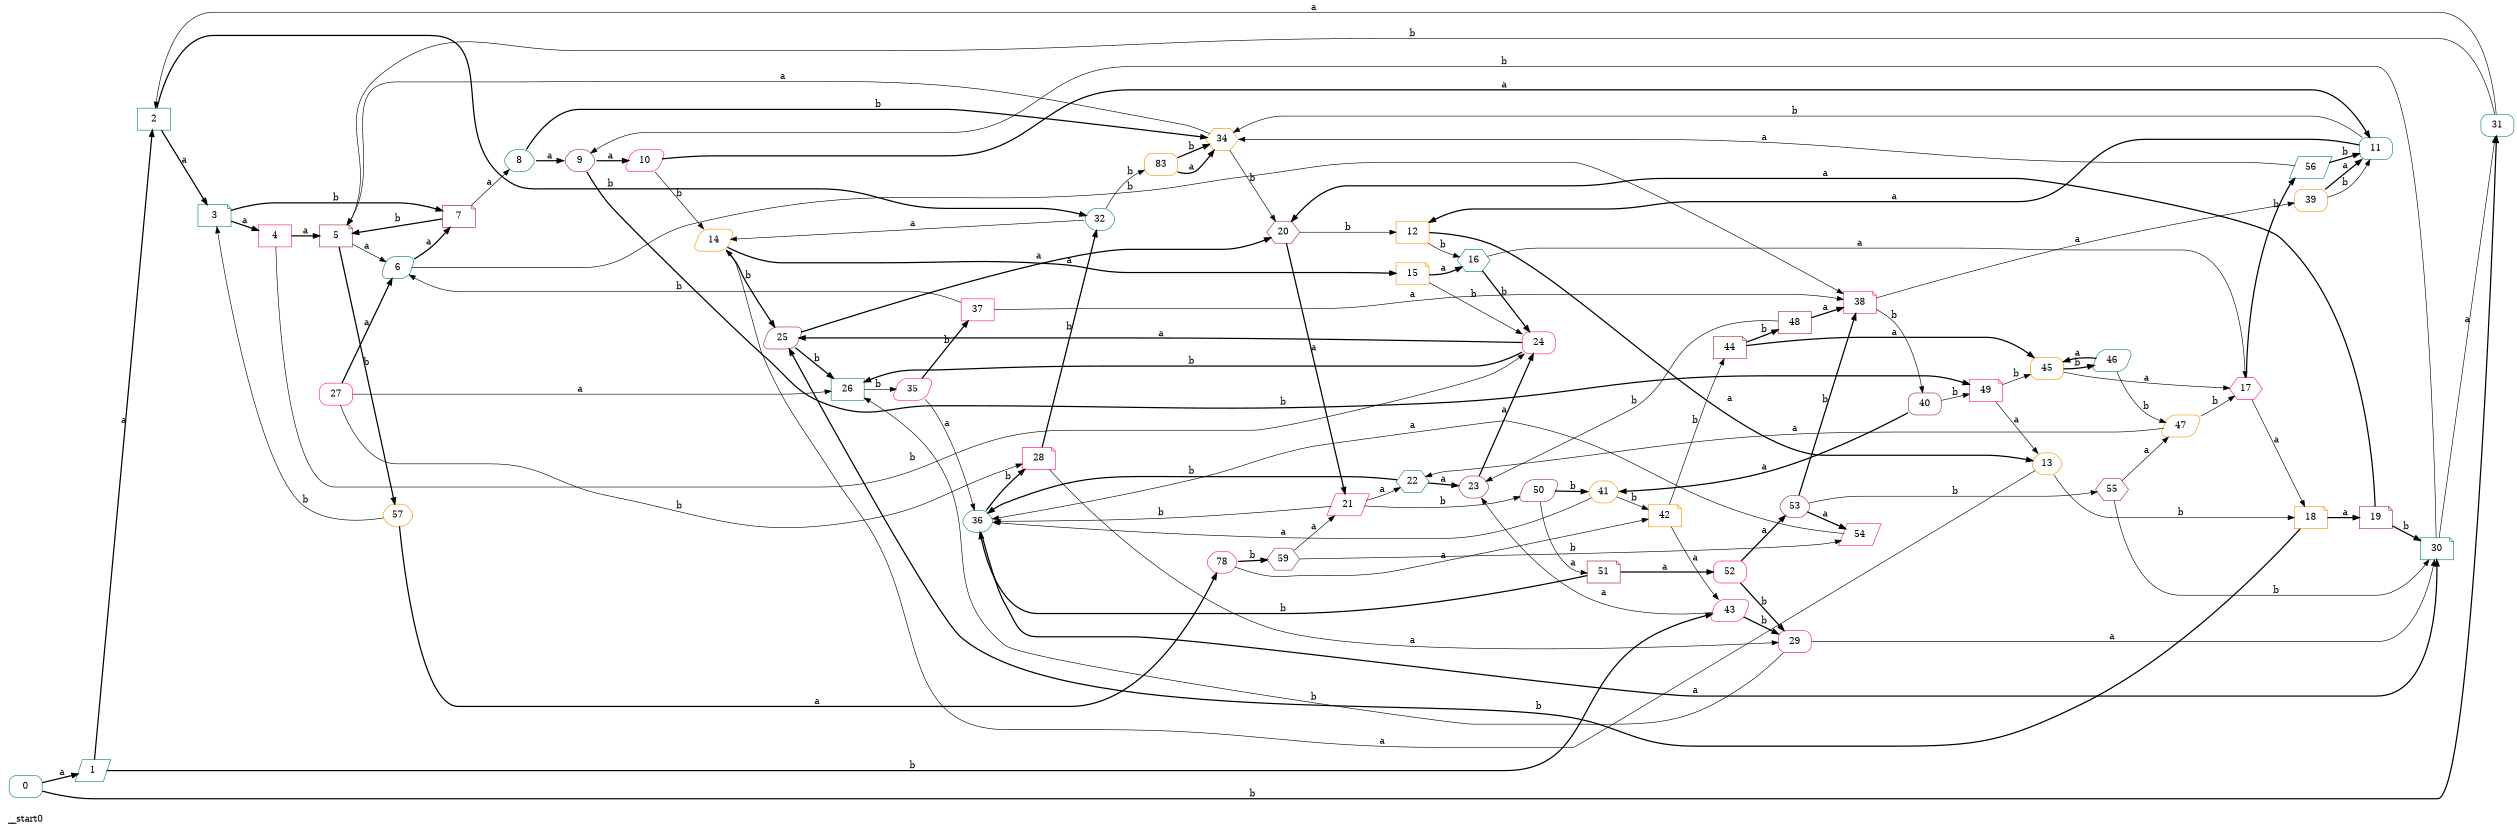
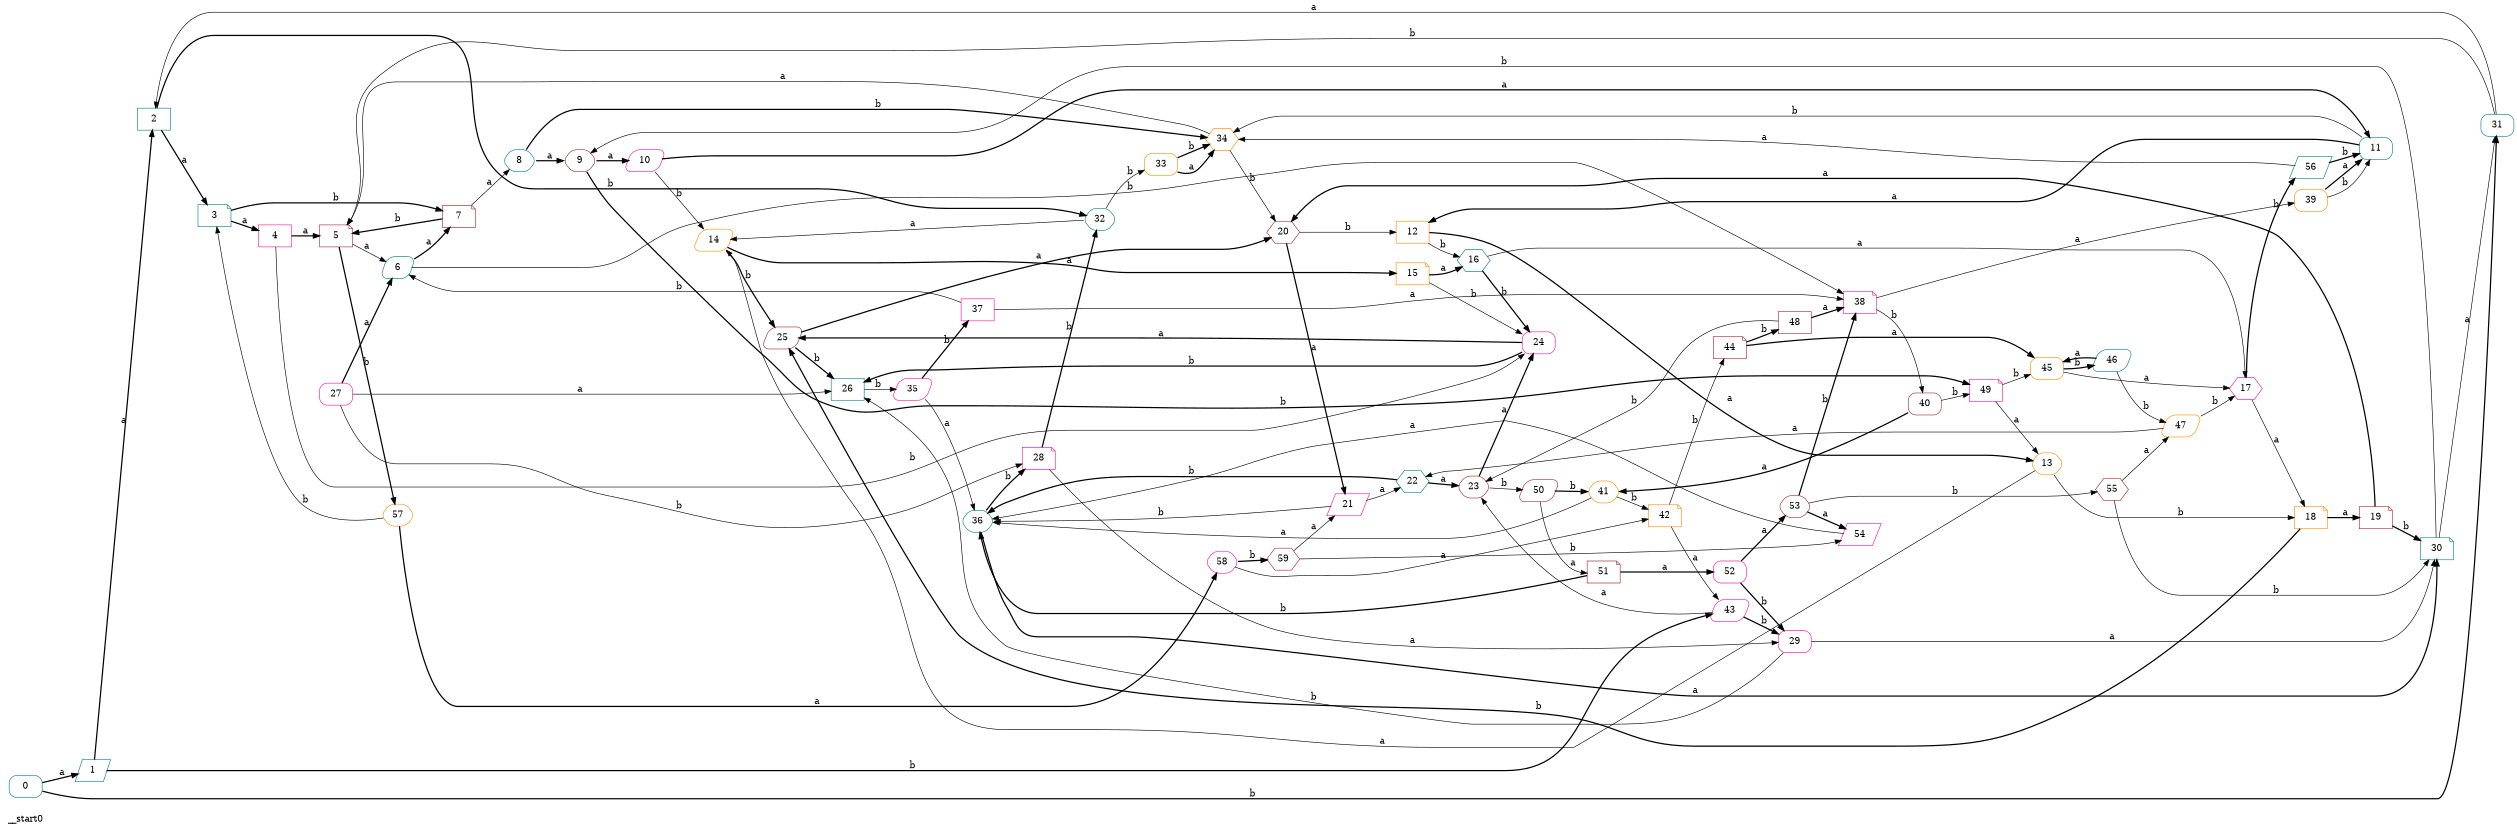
(1161, 164) -> (1161, 164)
(1439, 507) -> (1503, 489)
(1222, 562) -> (1222, 562)
